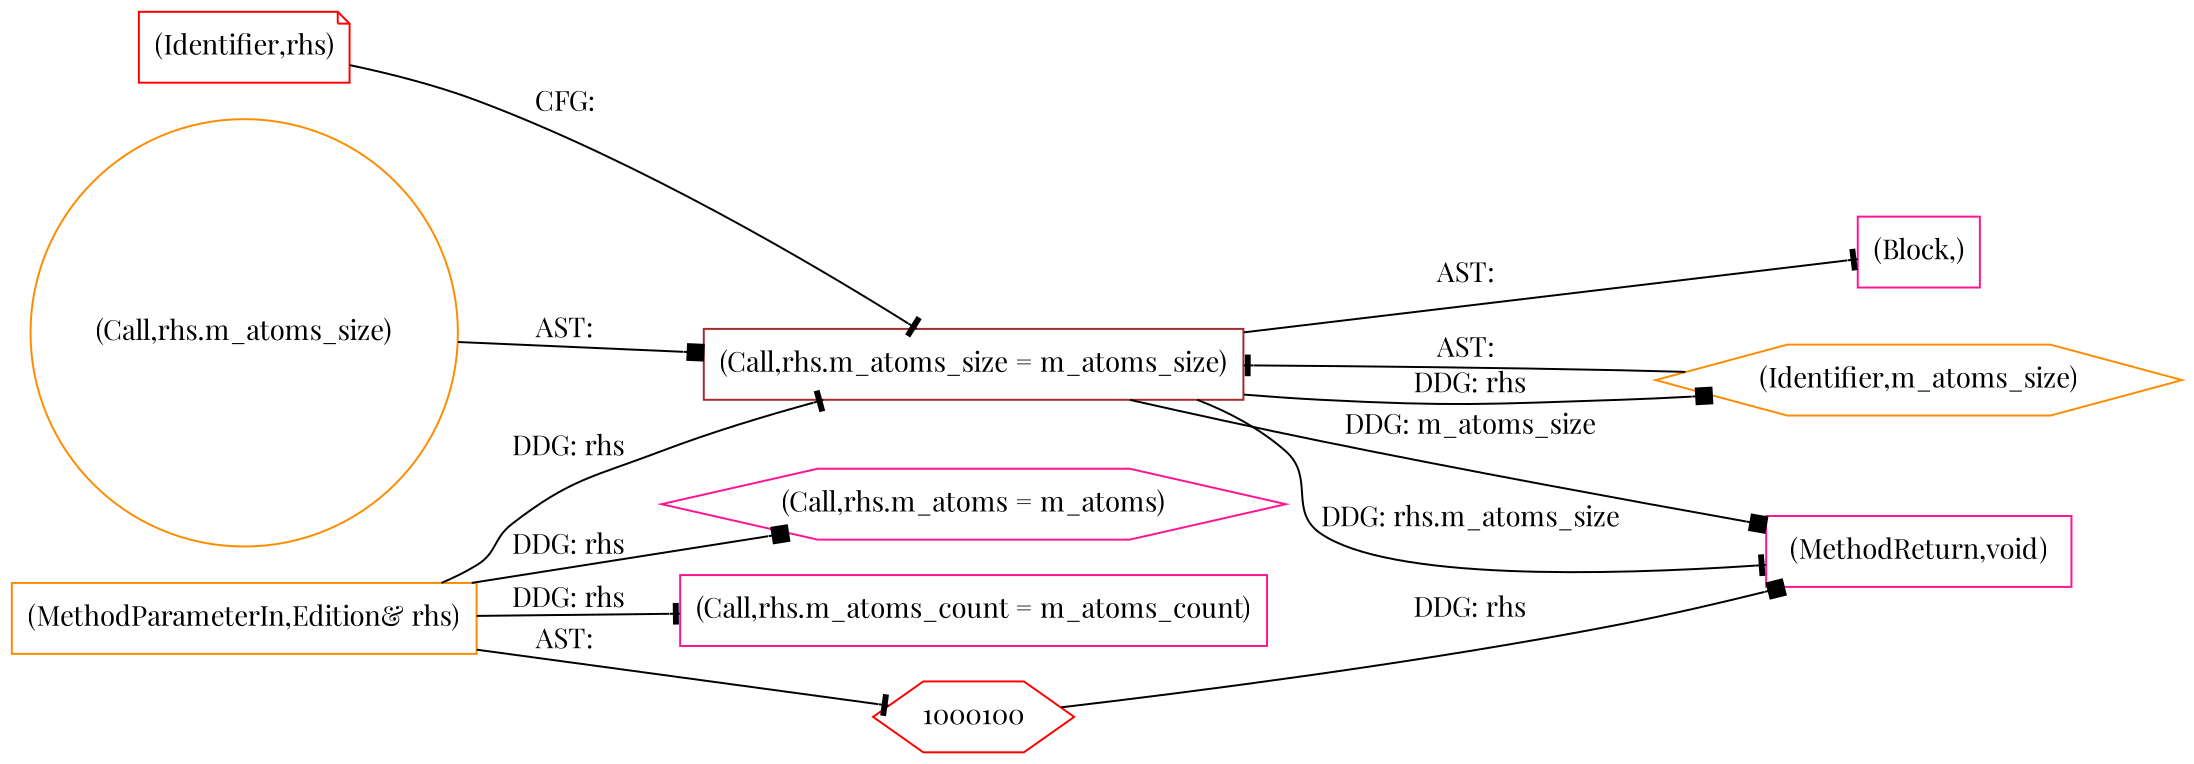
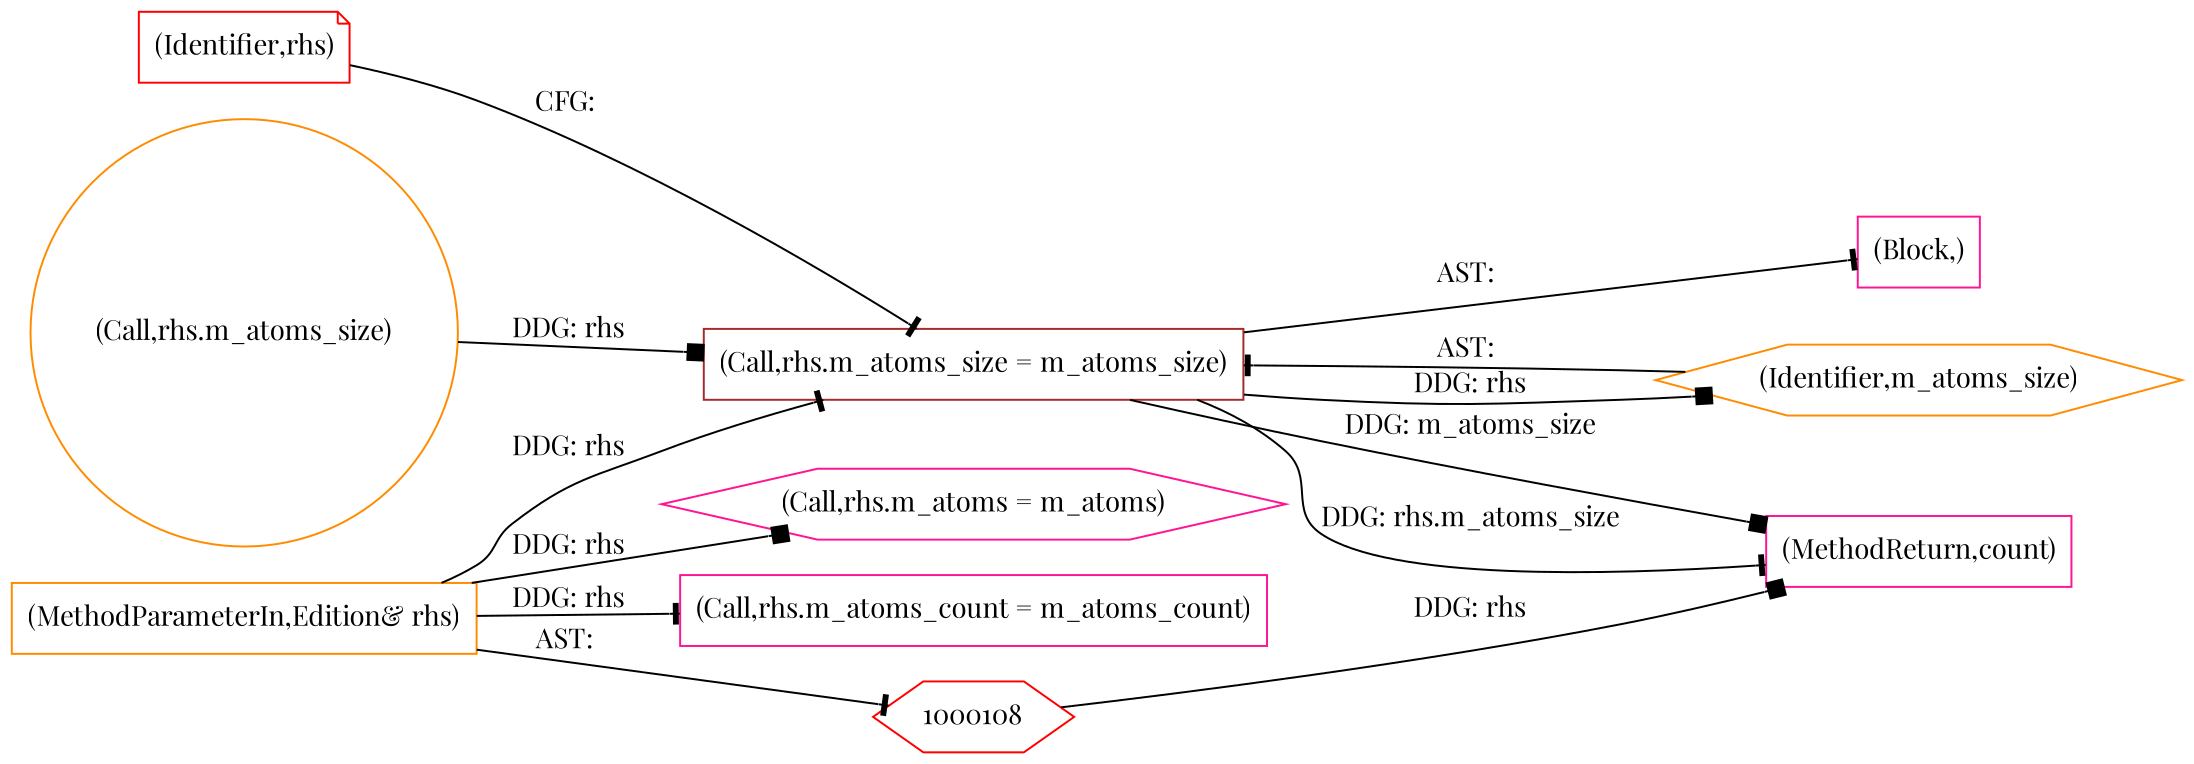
(569, 330) -> (569, 330)
(1919, 551) -> (1919, 551)
(974, 717) -> (974, 717)
